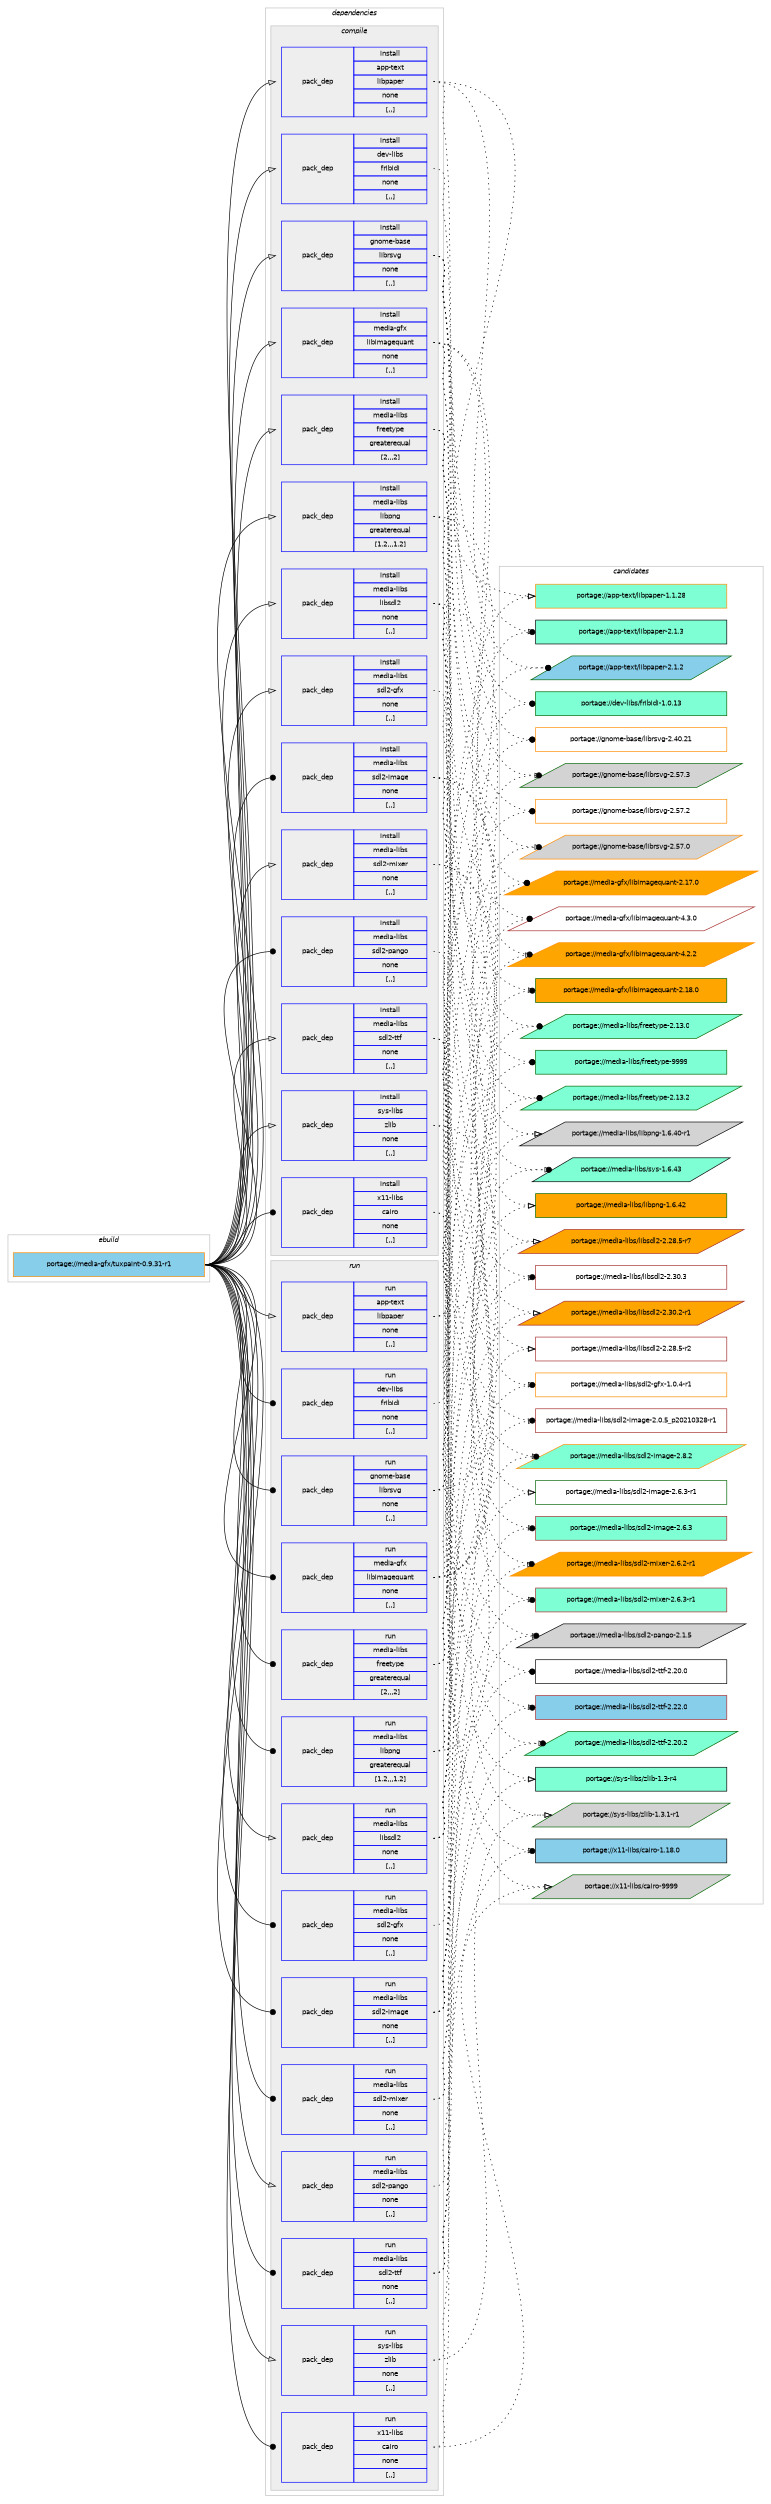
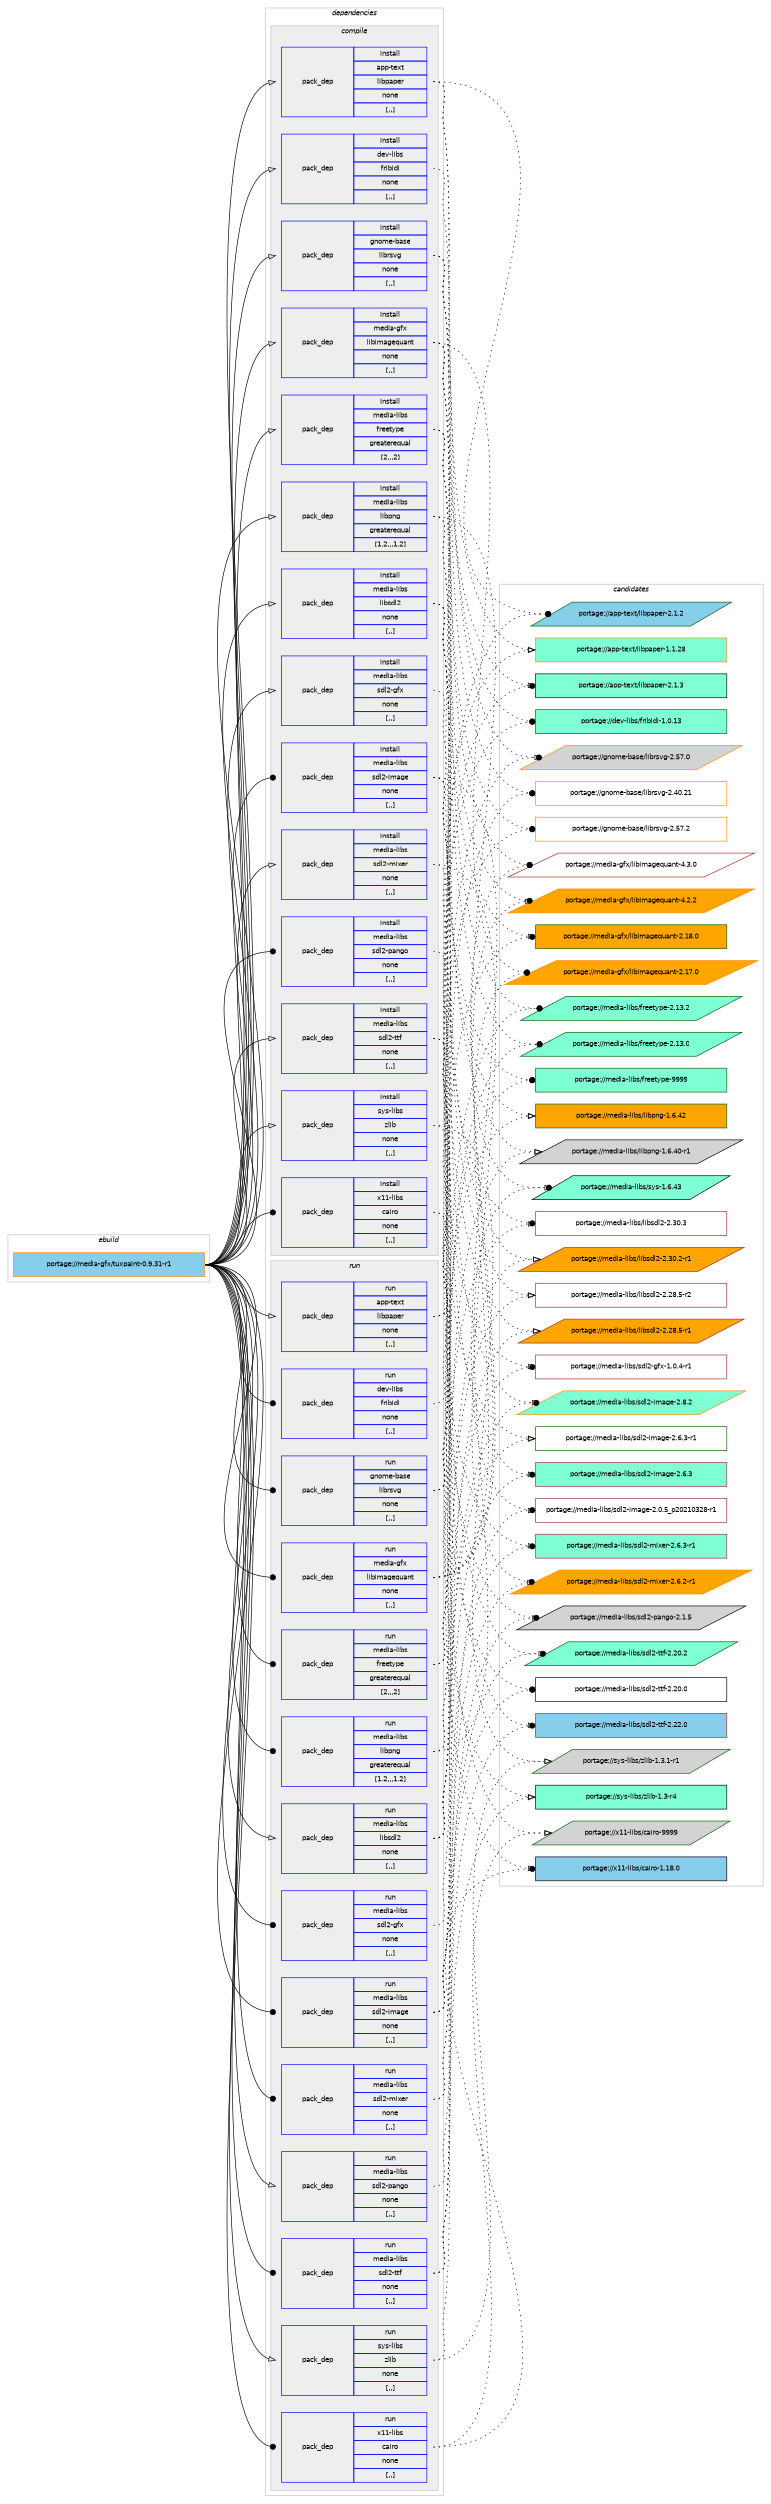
(631, 775) -> none
(631, 1241) -> (631, 1331)
(631, 1385) -> (631, 1367)
